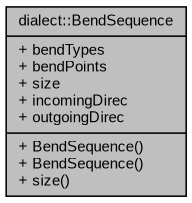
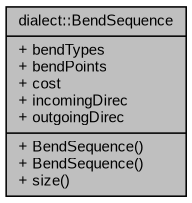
(40, 84) -> (40, 84)
